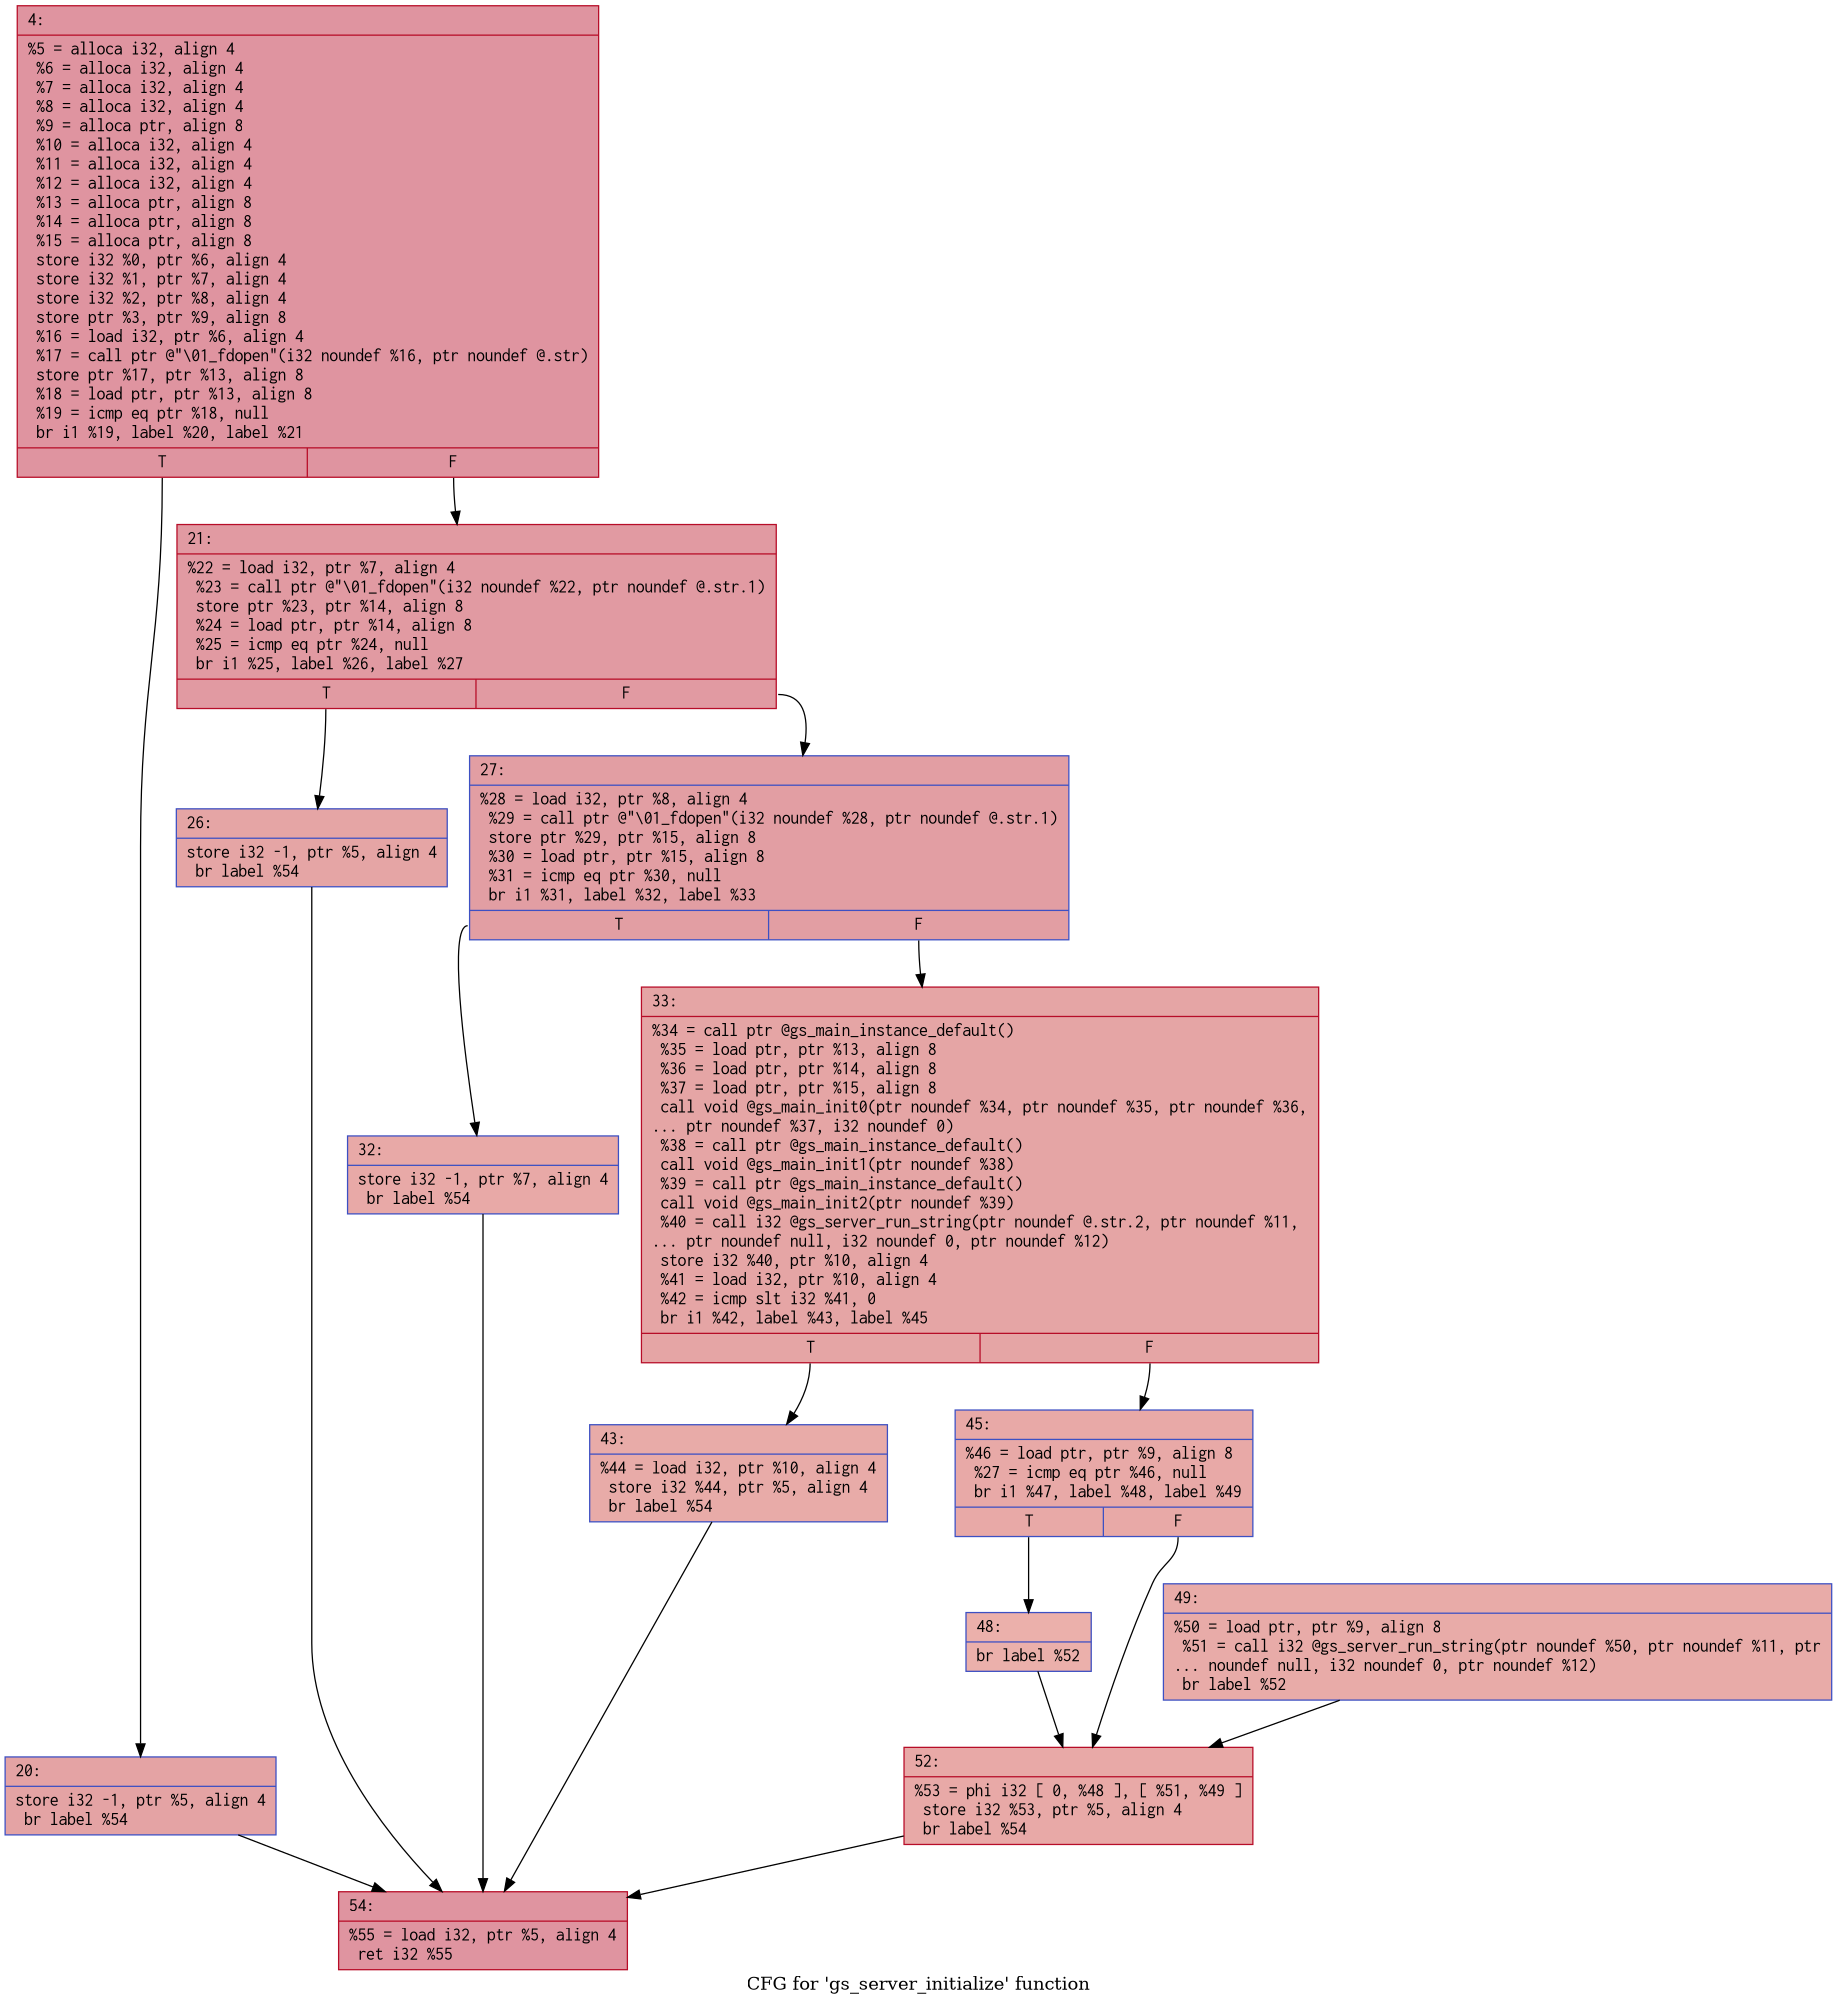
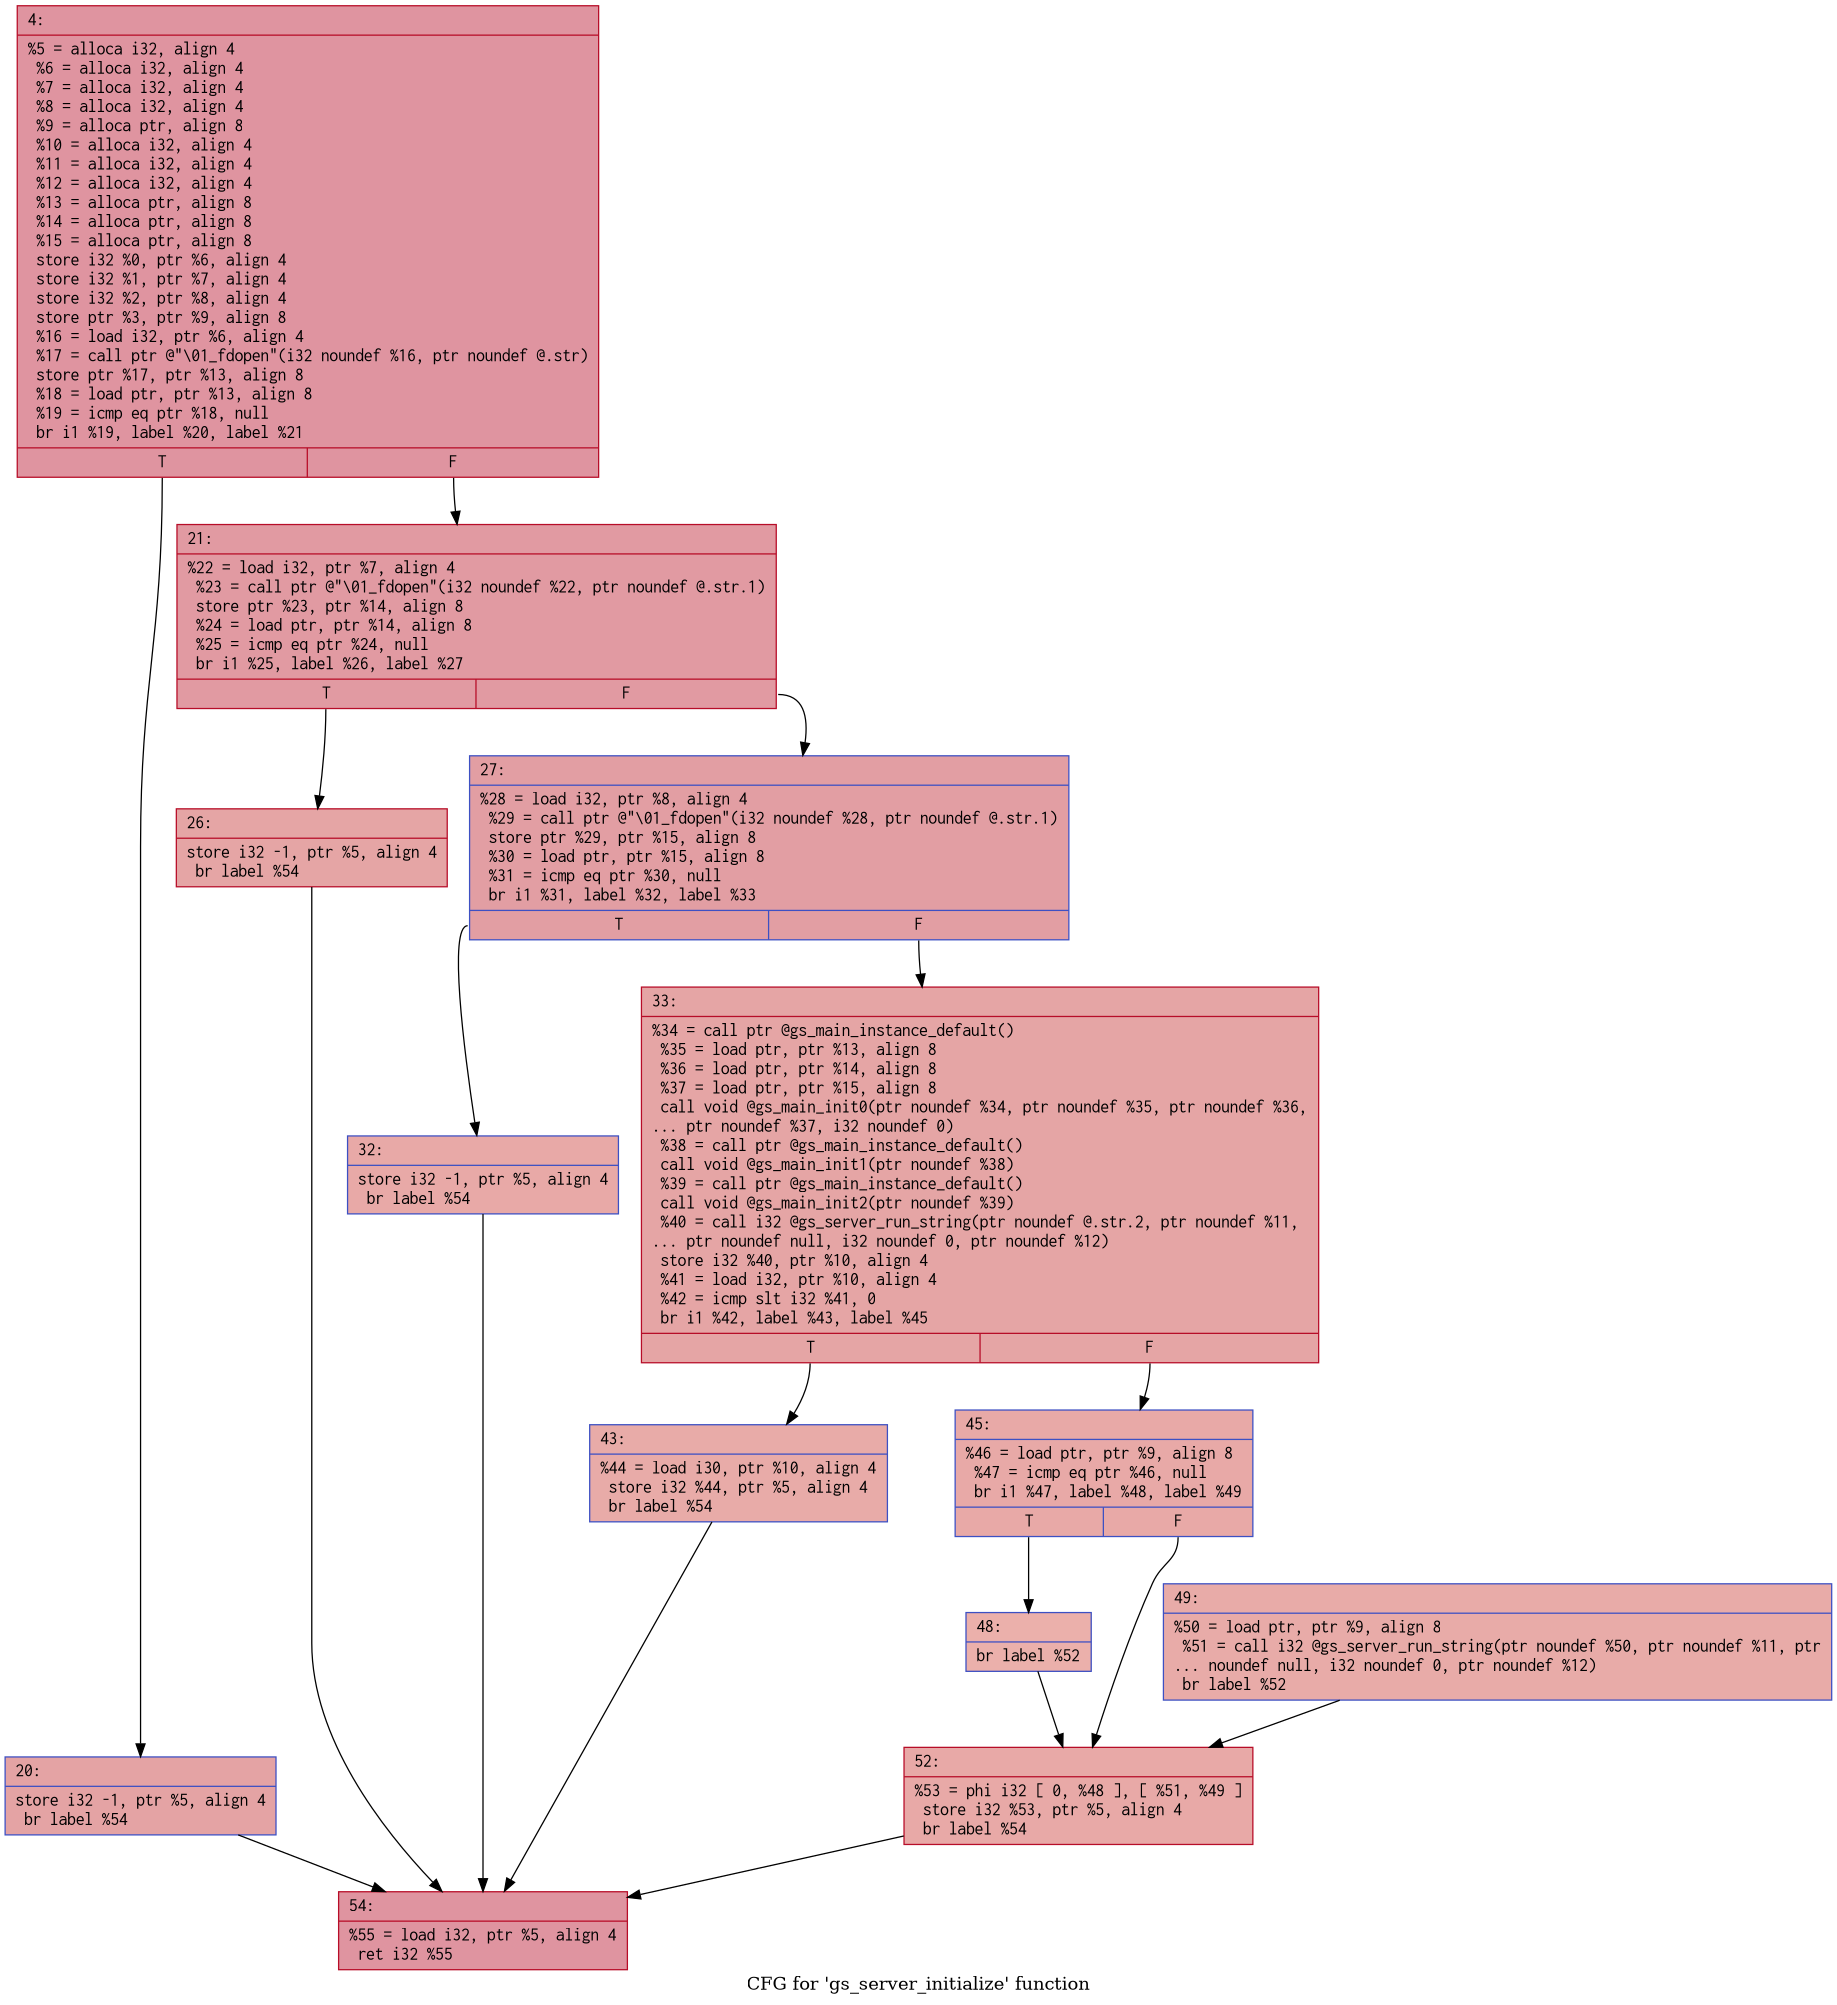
(312, 848) -> (312, 848)
(483, 1179) -> (483, 1179)
(739, 1468) -> (739, 1468)
(1087, 1473) -> (1087, 1473)
